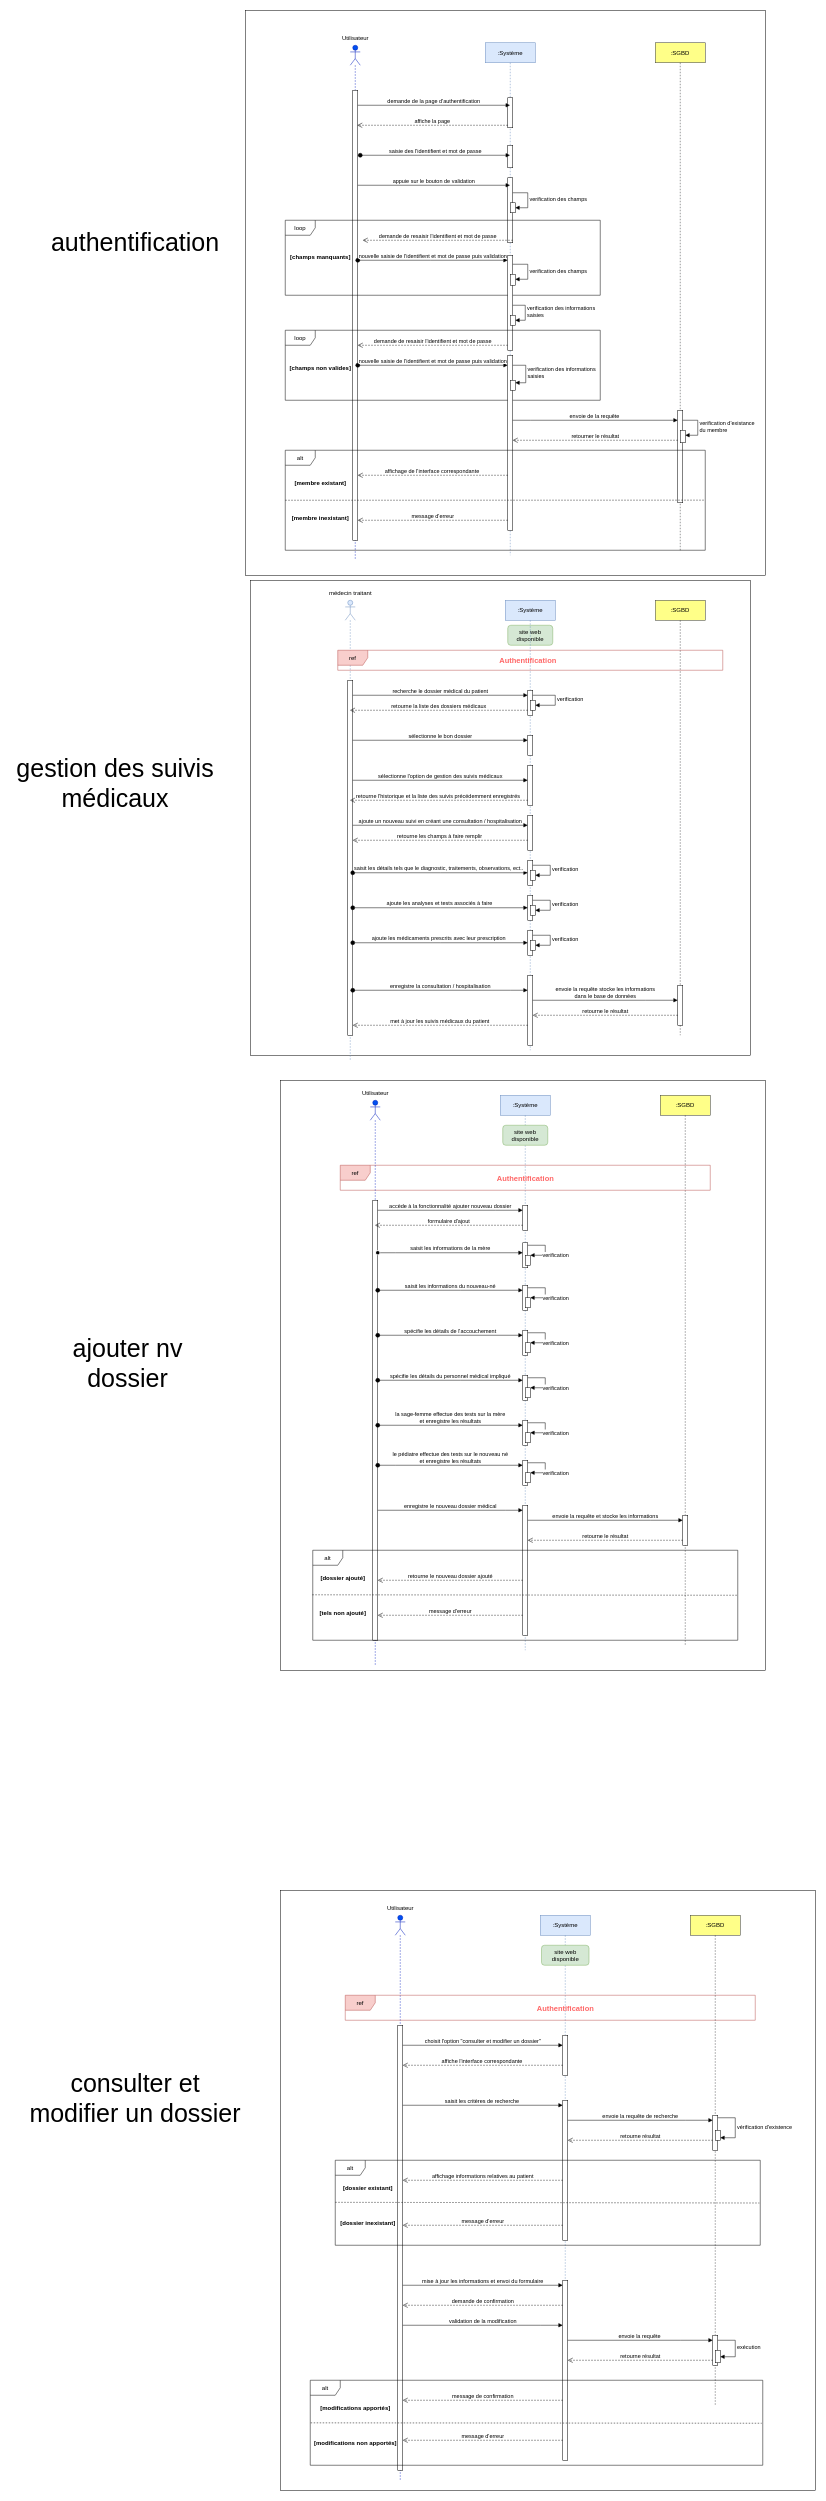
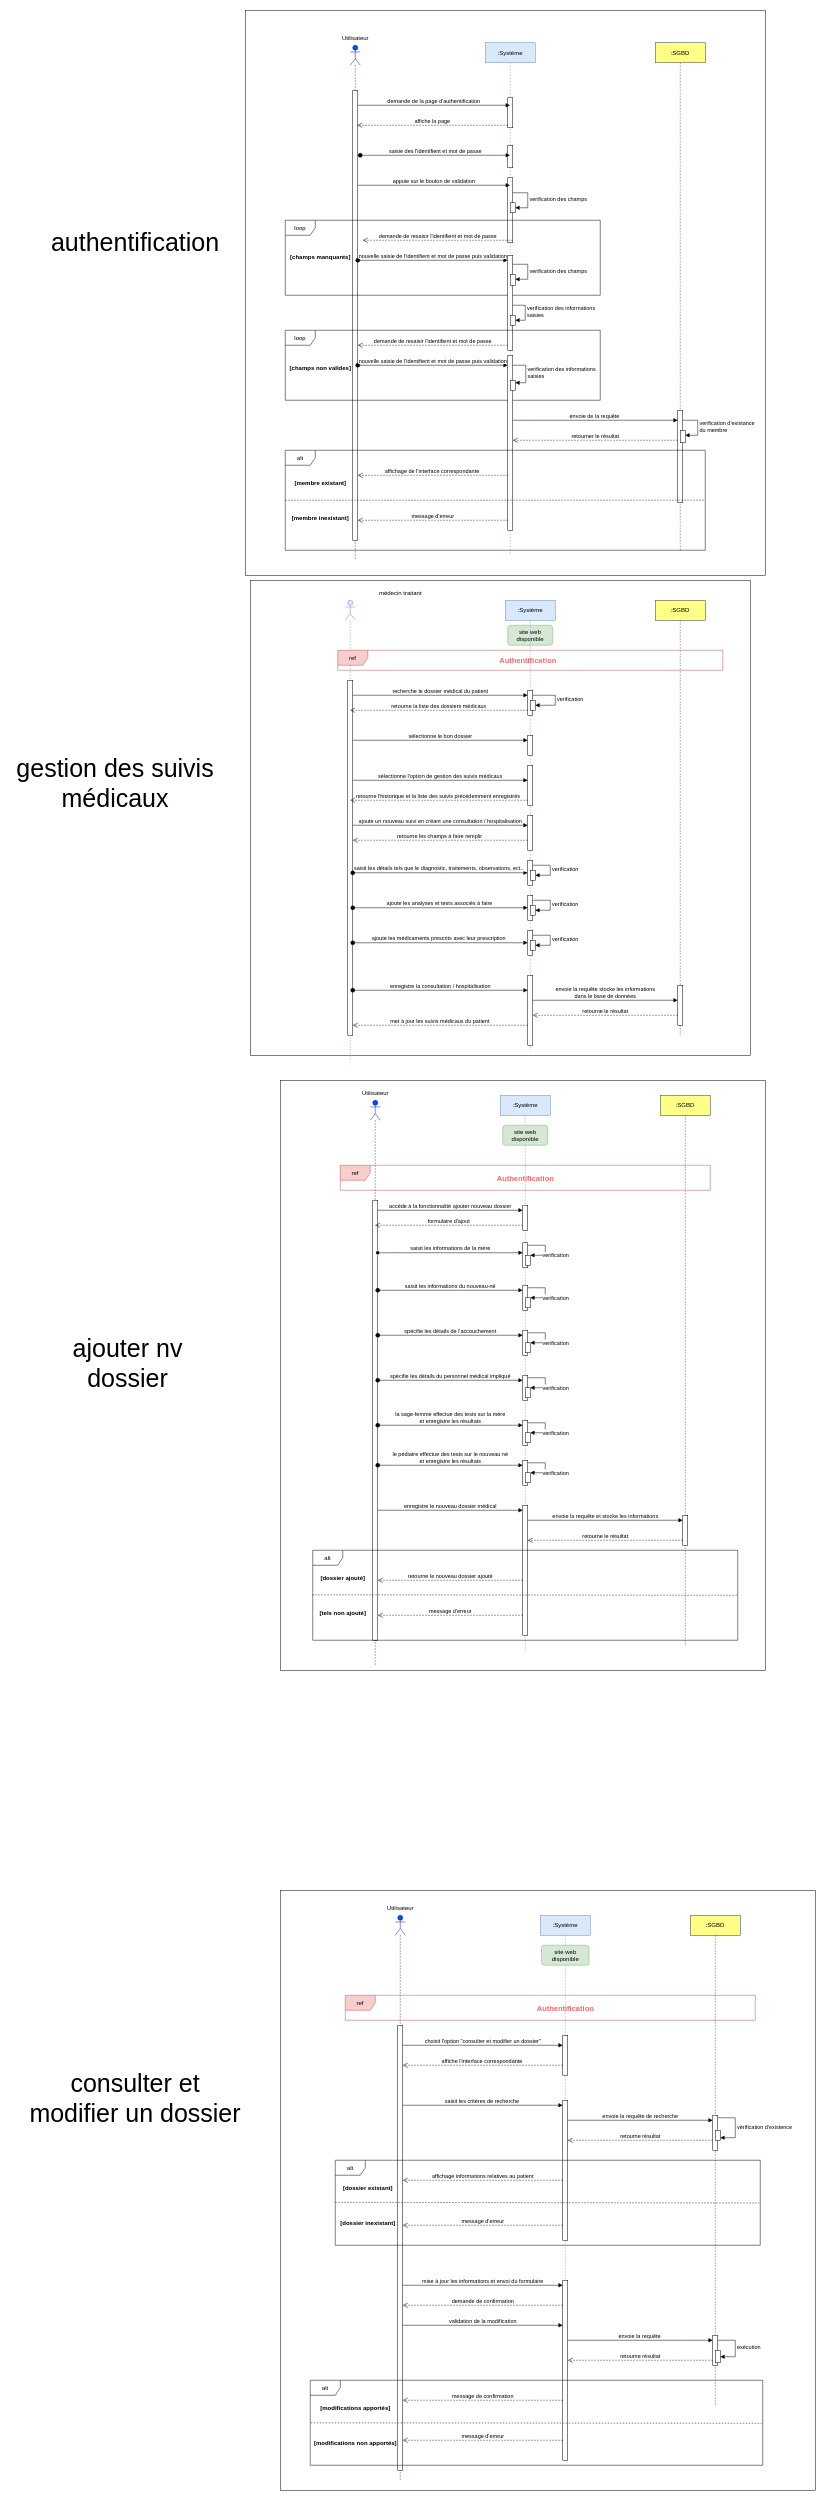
(350, 593) -> (400, 593)
